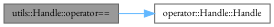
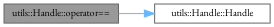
(212, 14) -> (212, 14)
